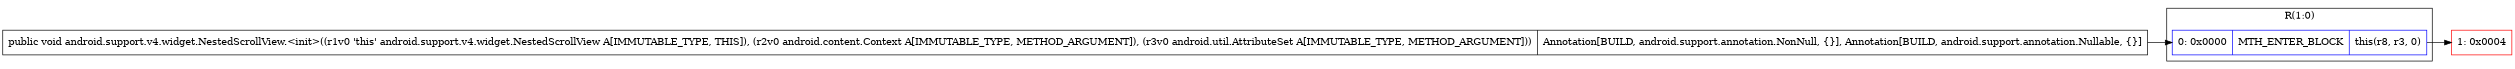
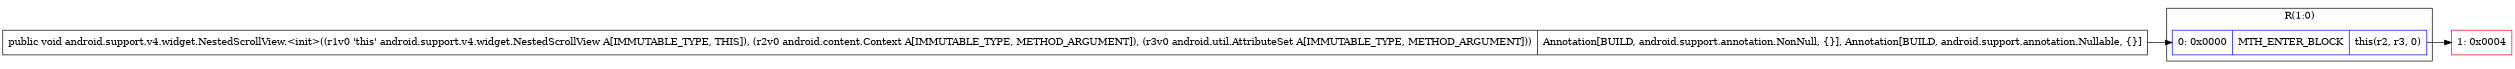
(2388, 42) -> (2388, 42)
